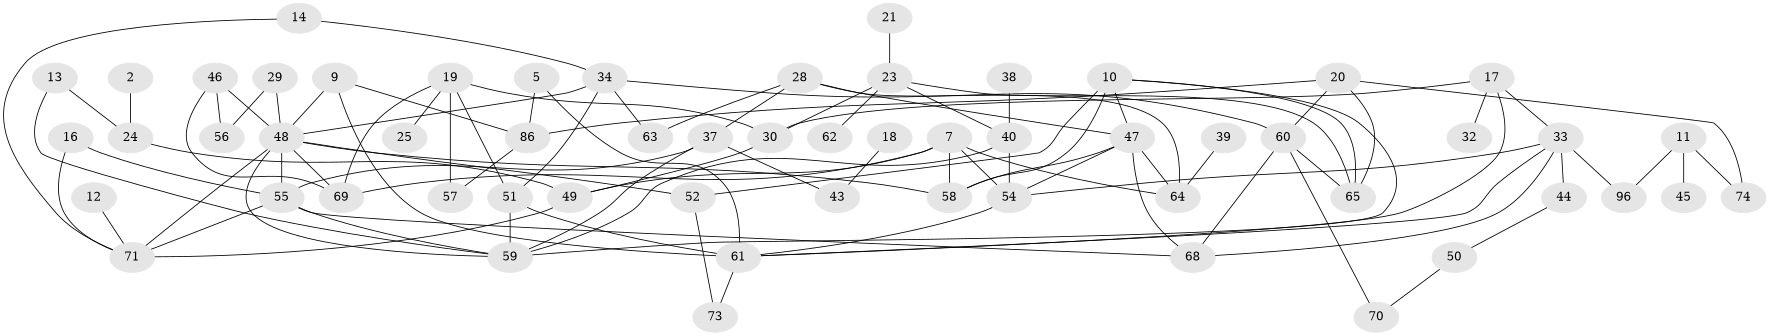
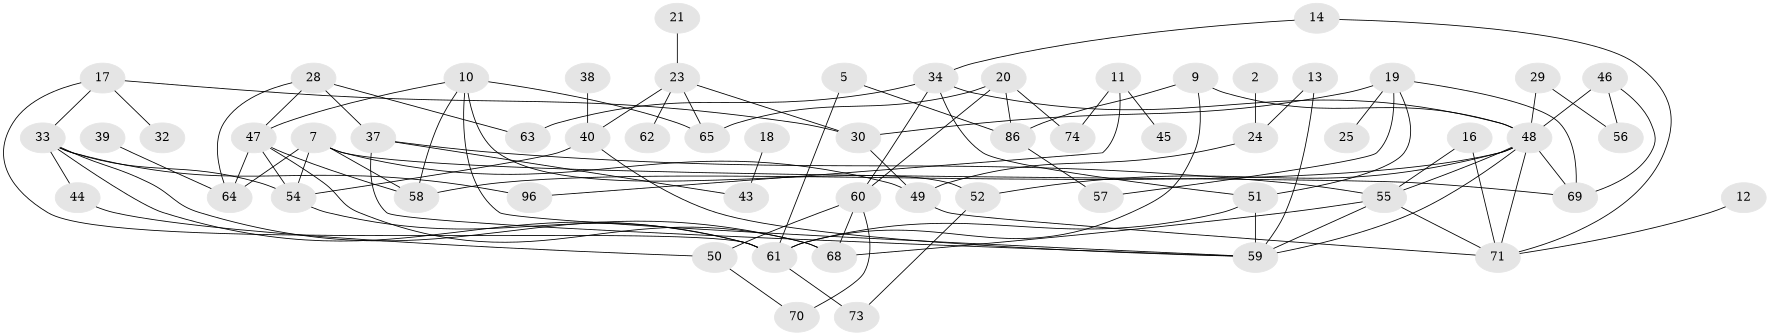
(1316, 166) -> (796, 222)
